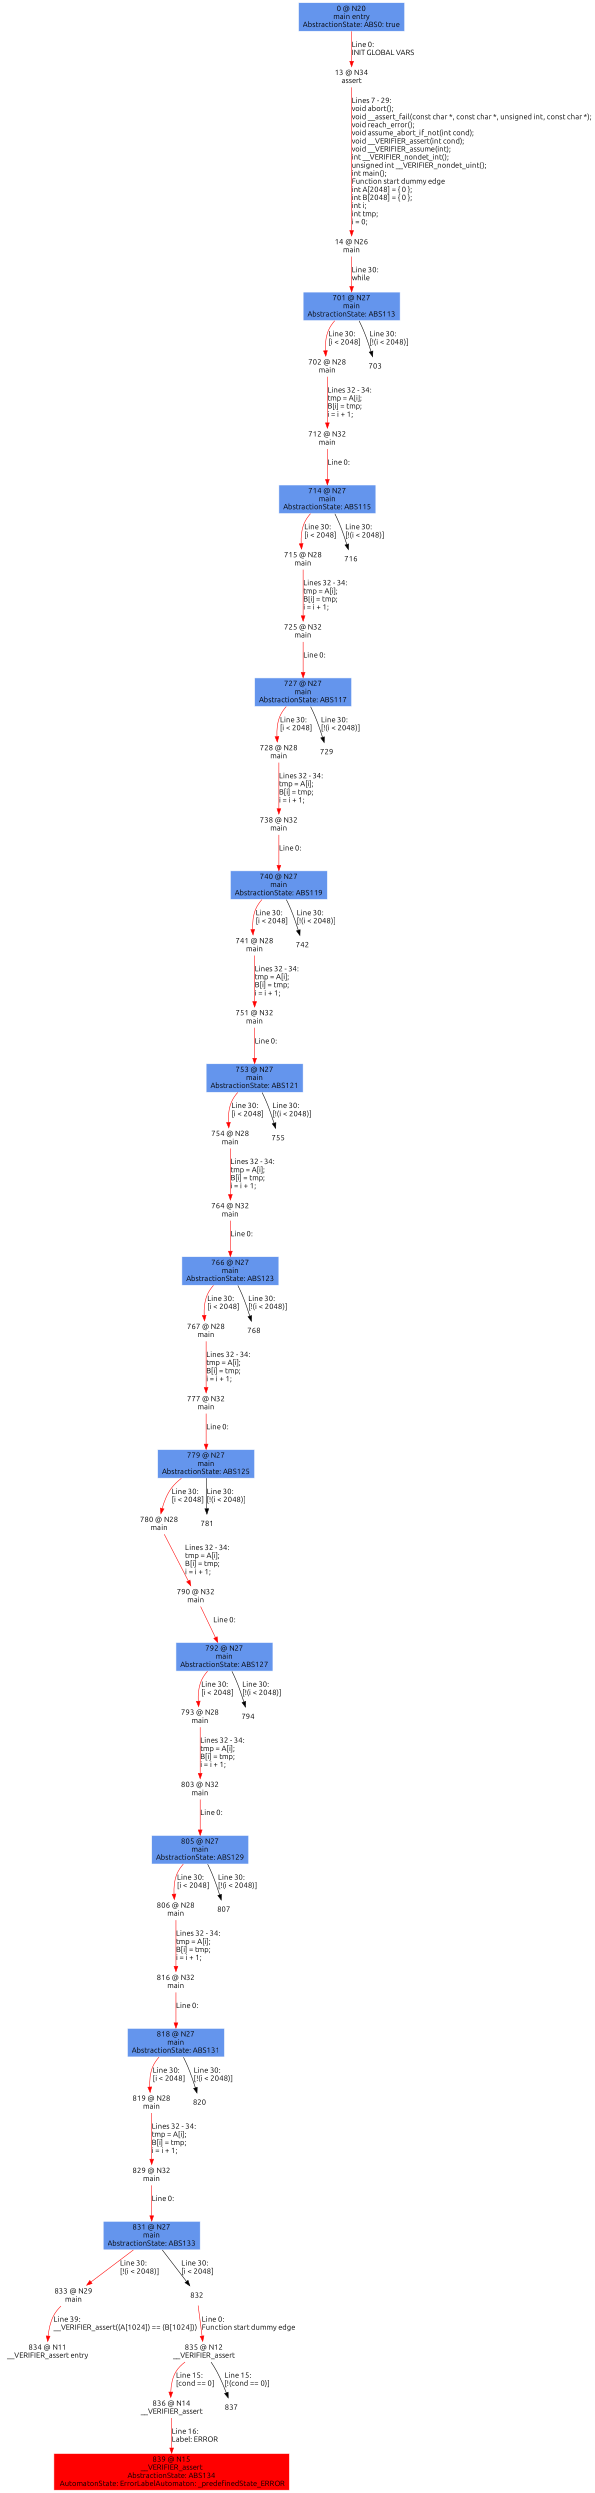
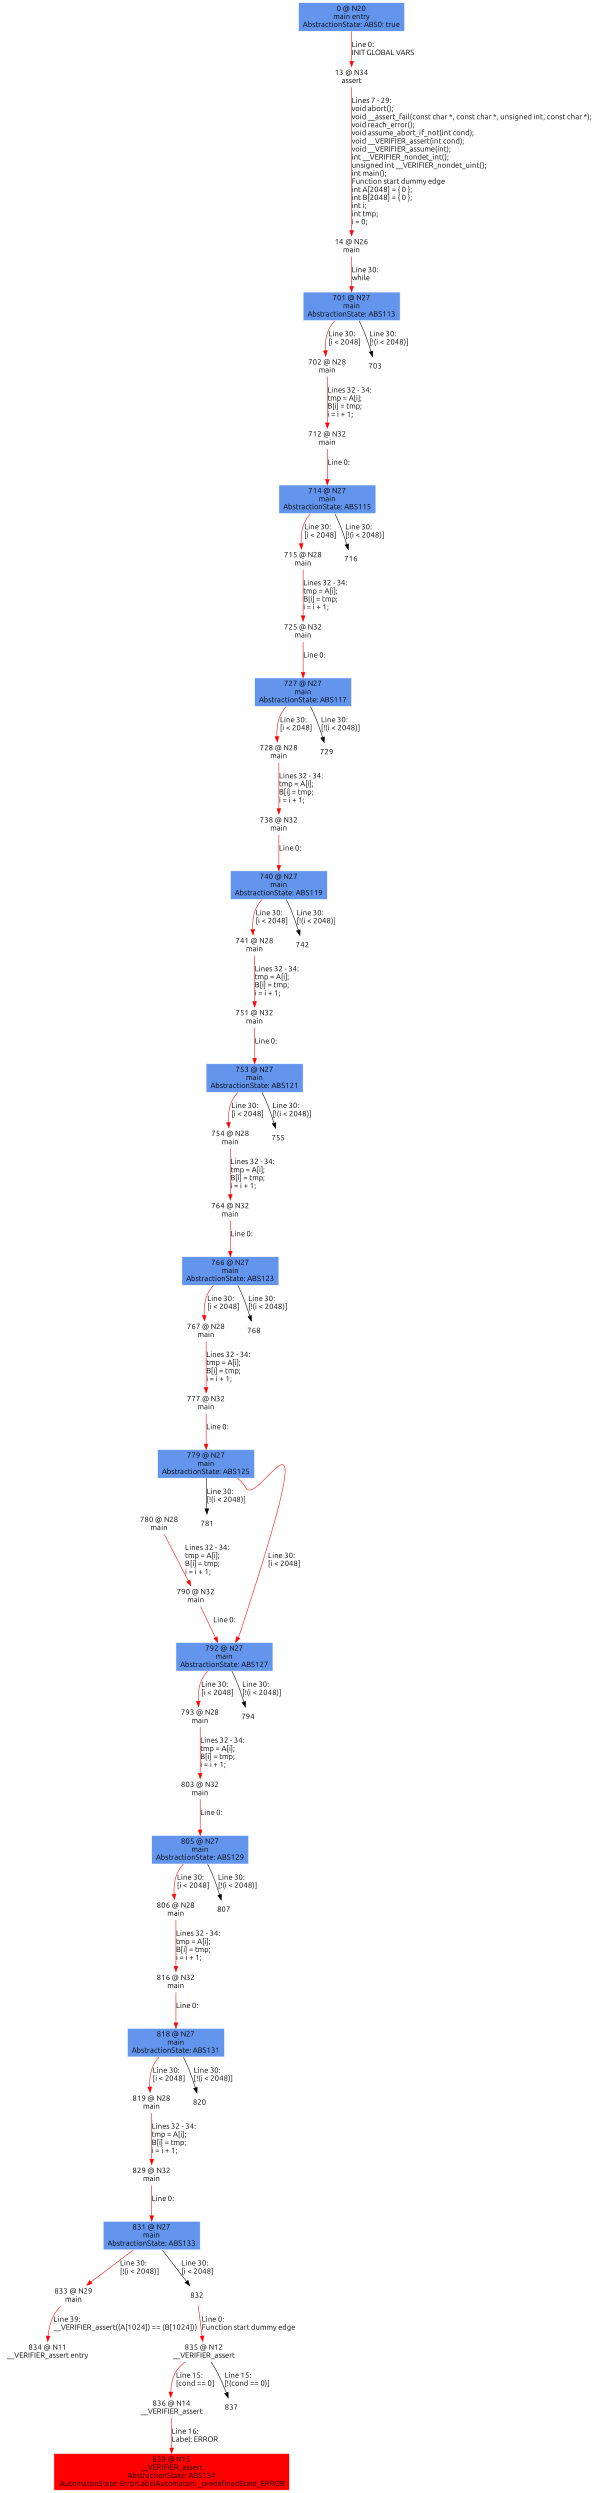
(169, 1492) -> (274, 1524)
